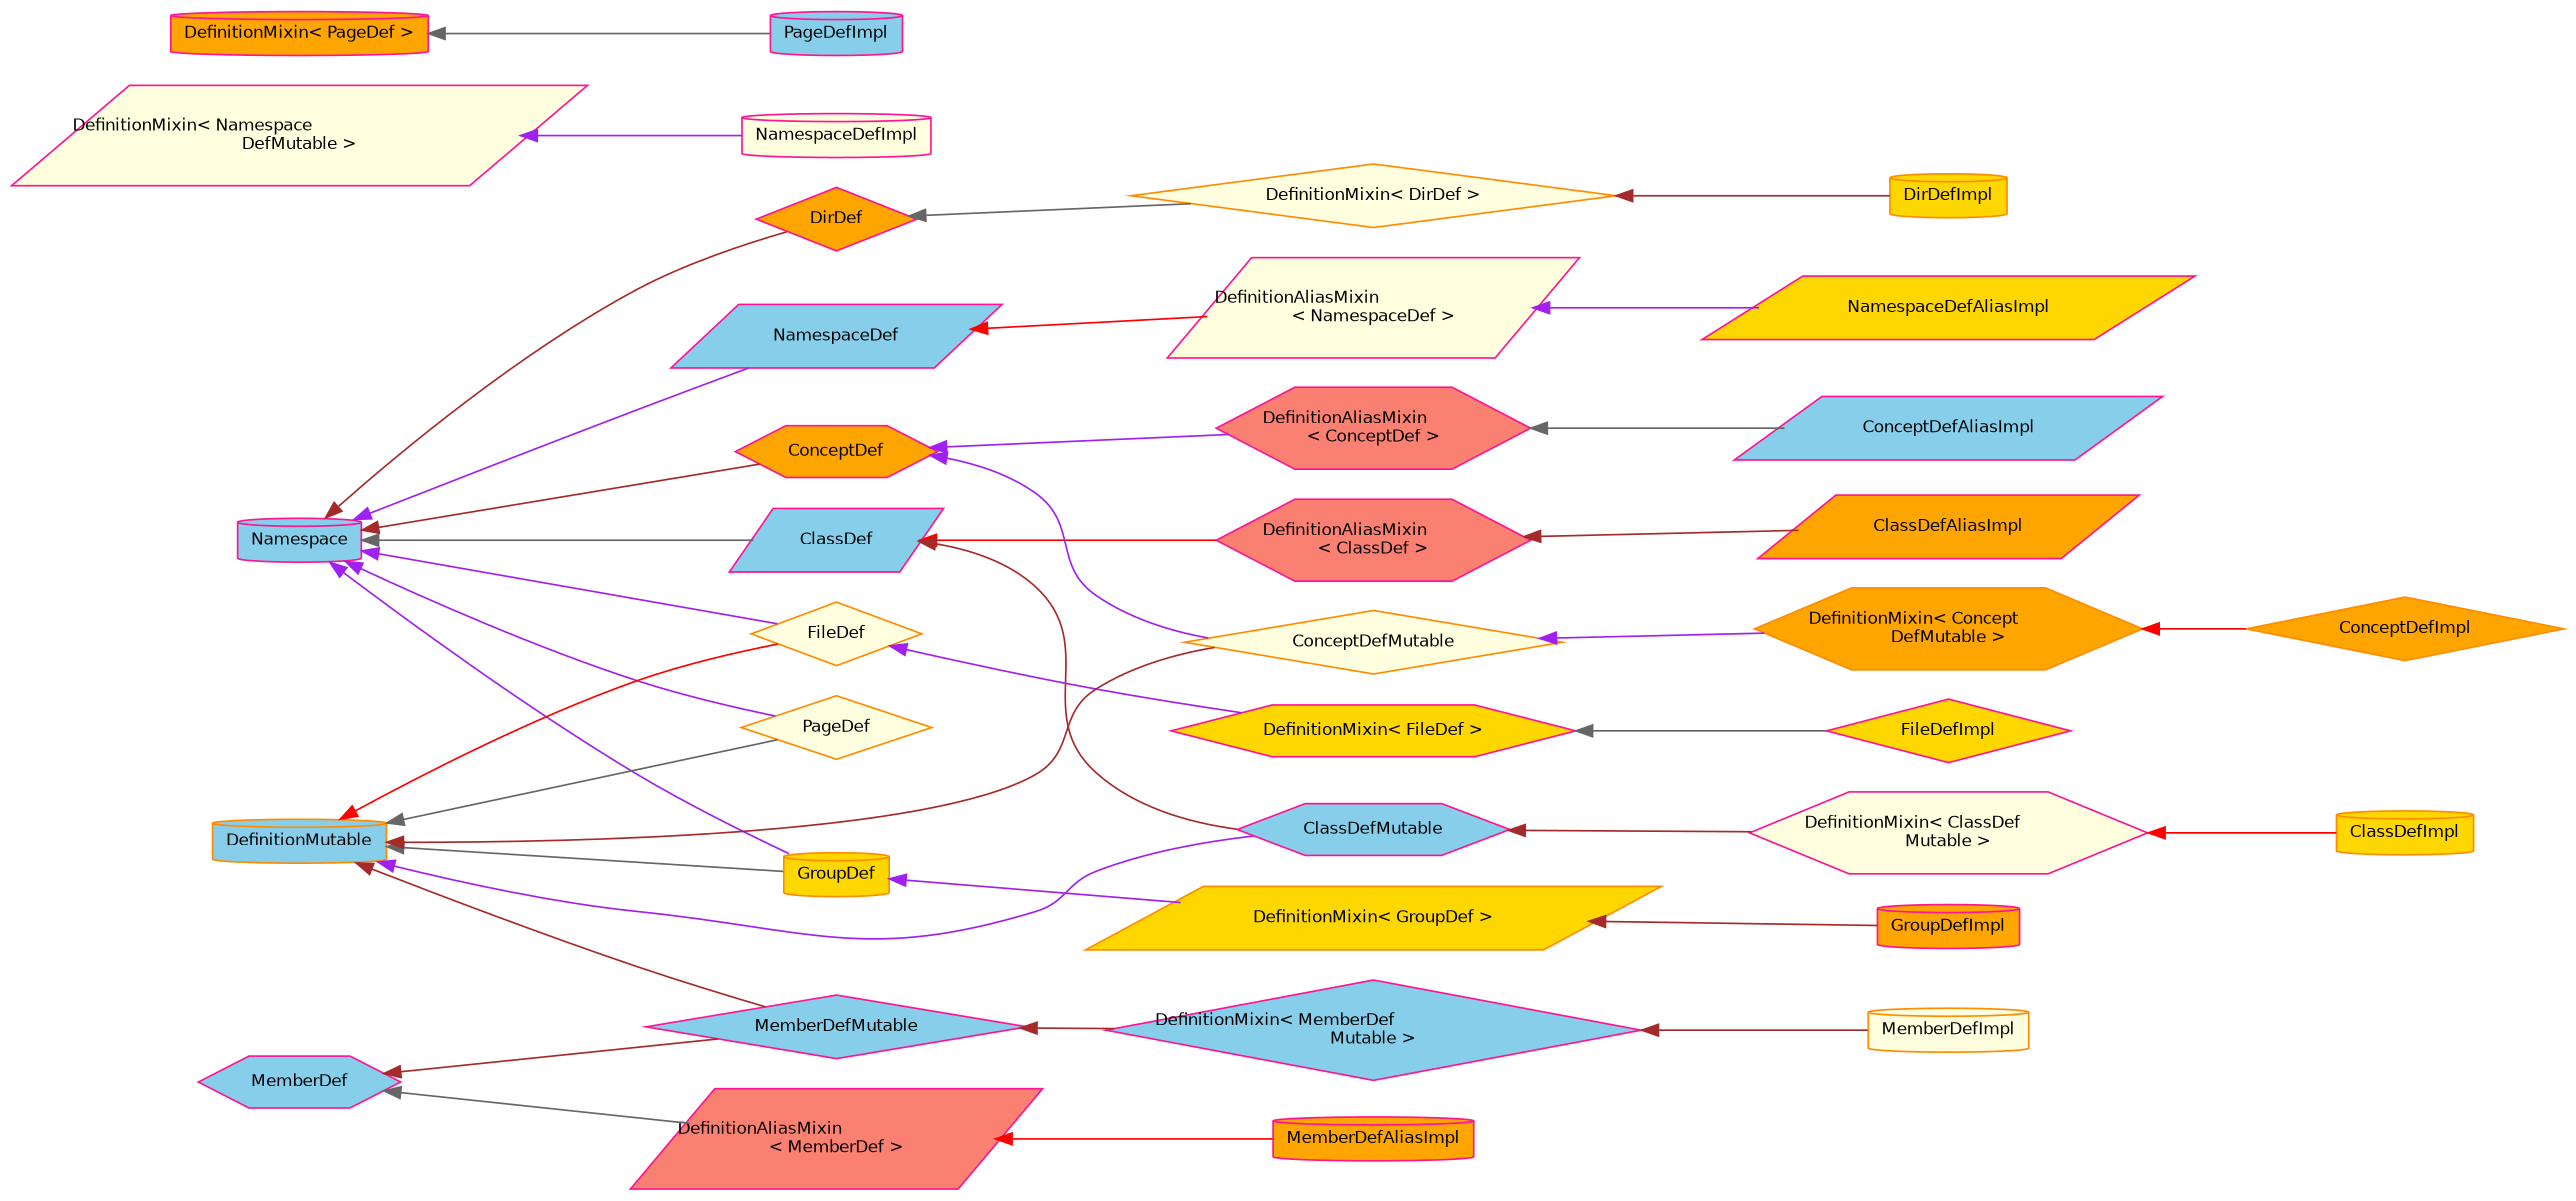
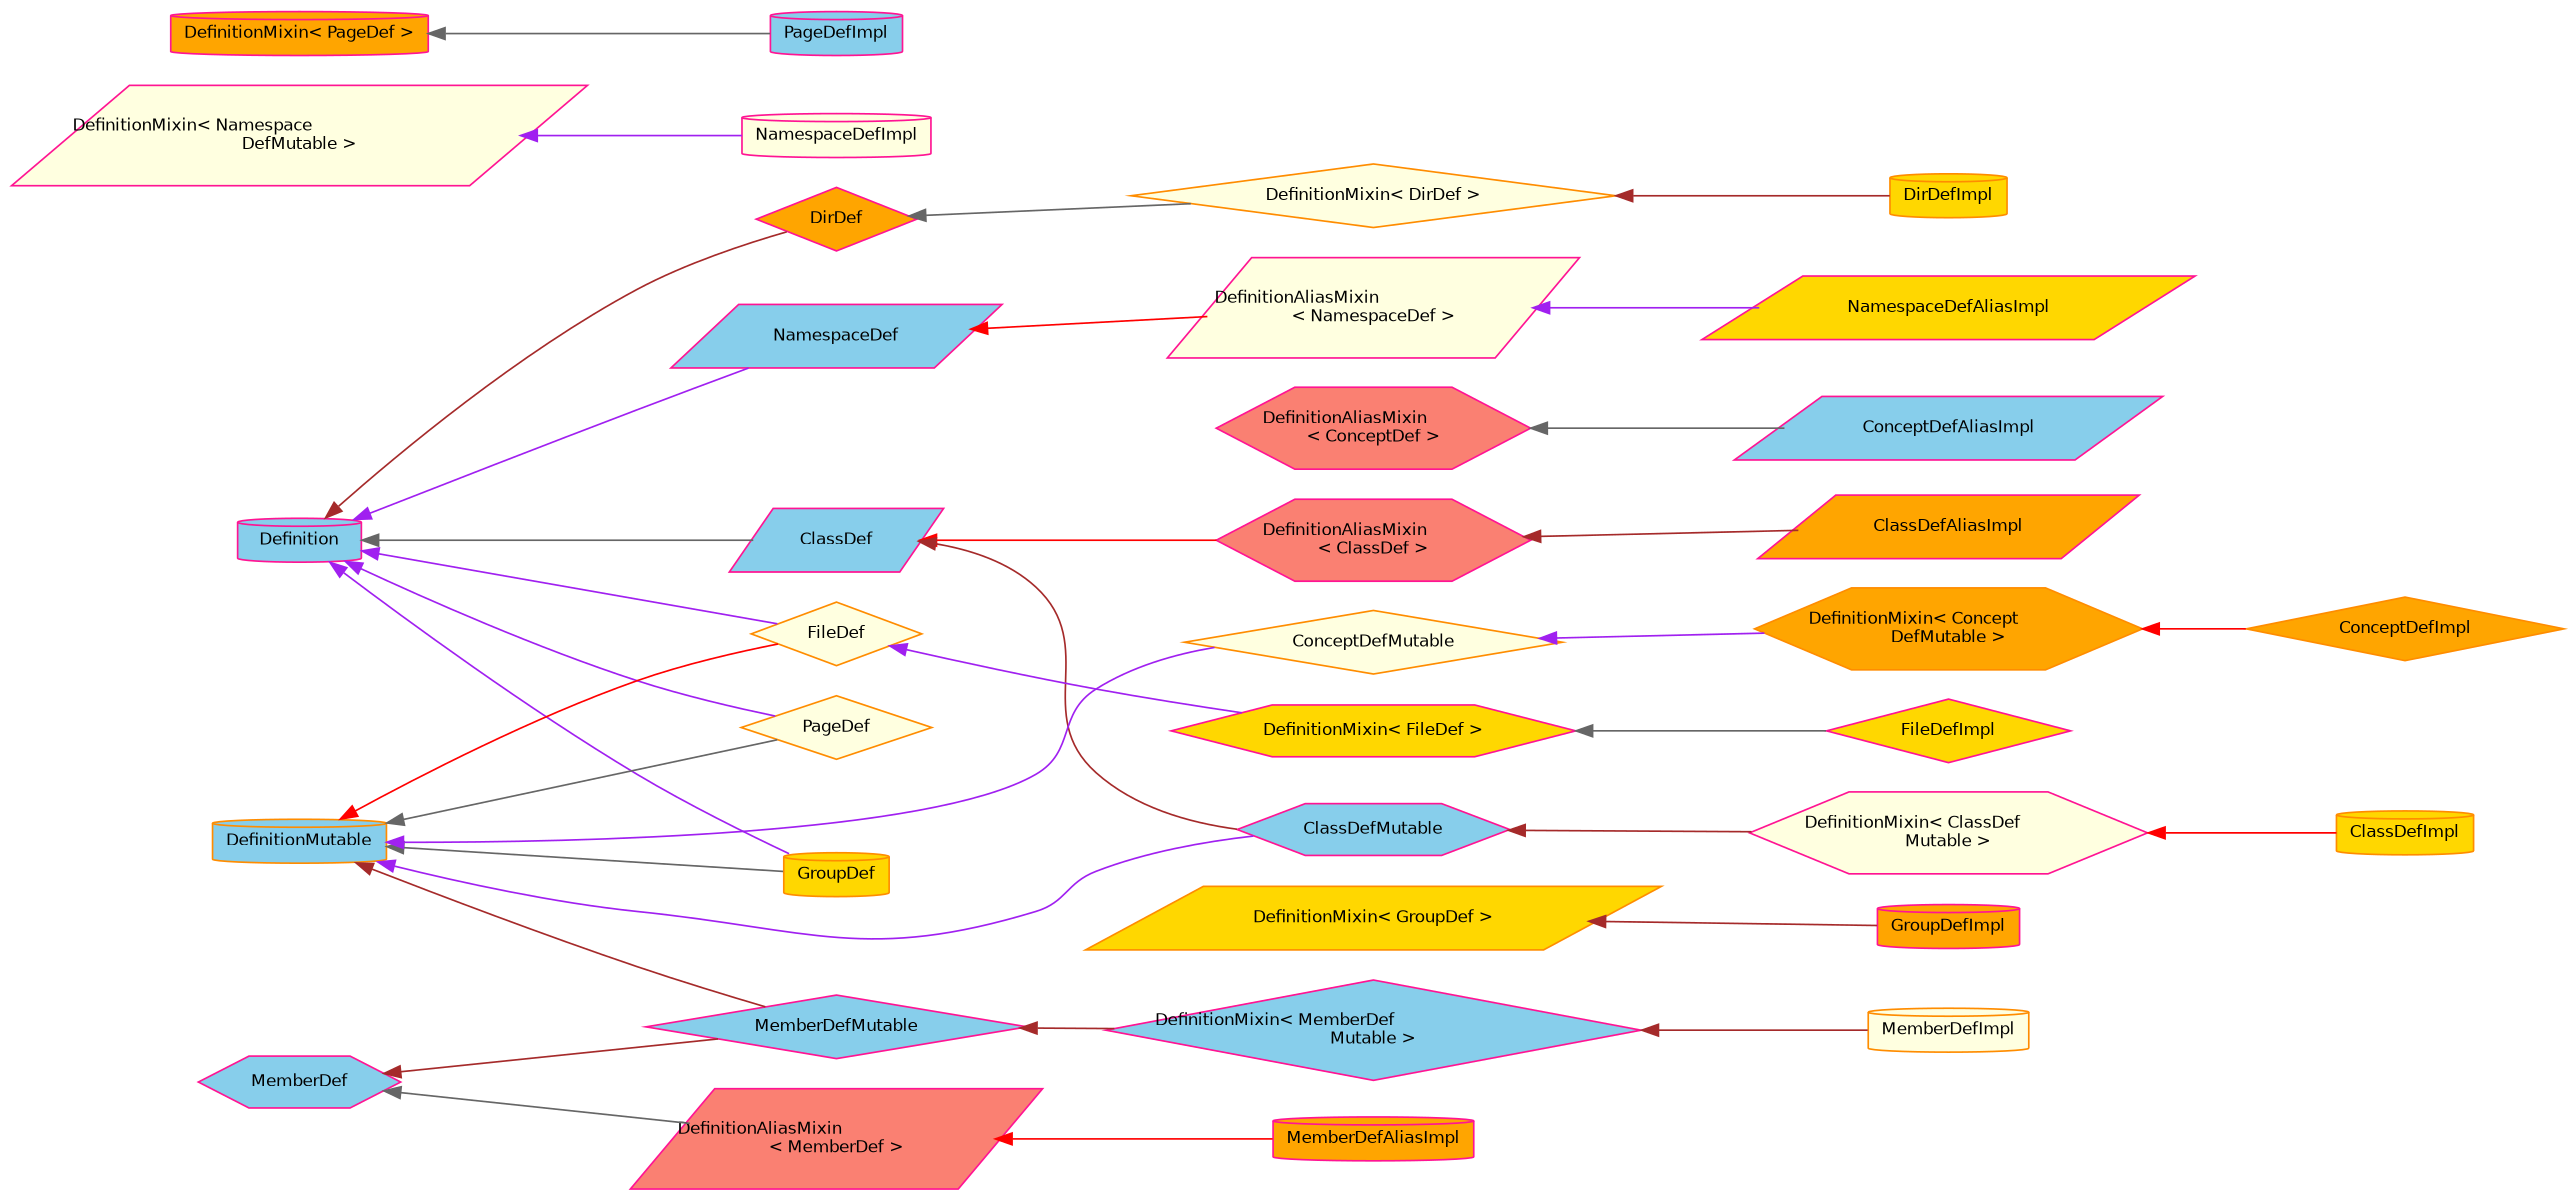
(836, 452) -> none
(299, 540) -> (299, 540)
(839, 822) -> (839, 822)
(1043, 891) -> none
